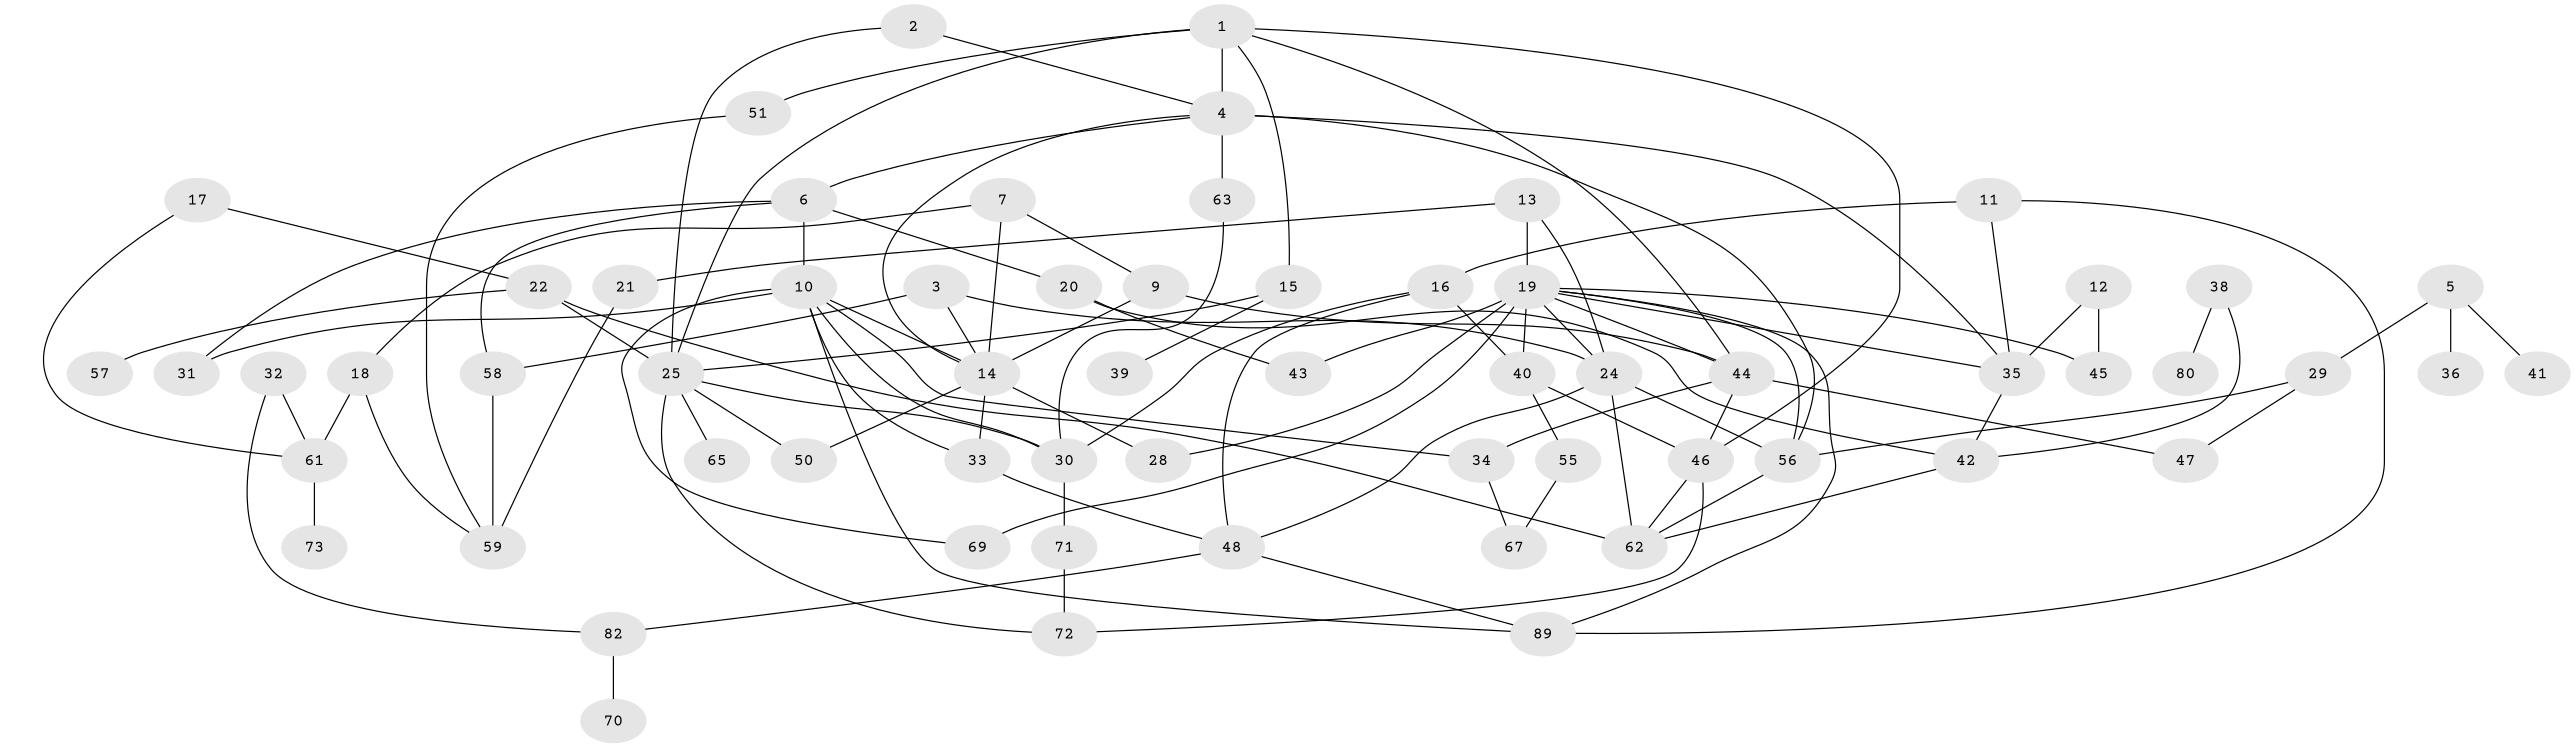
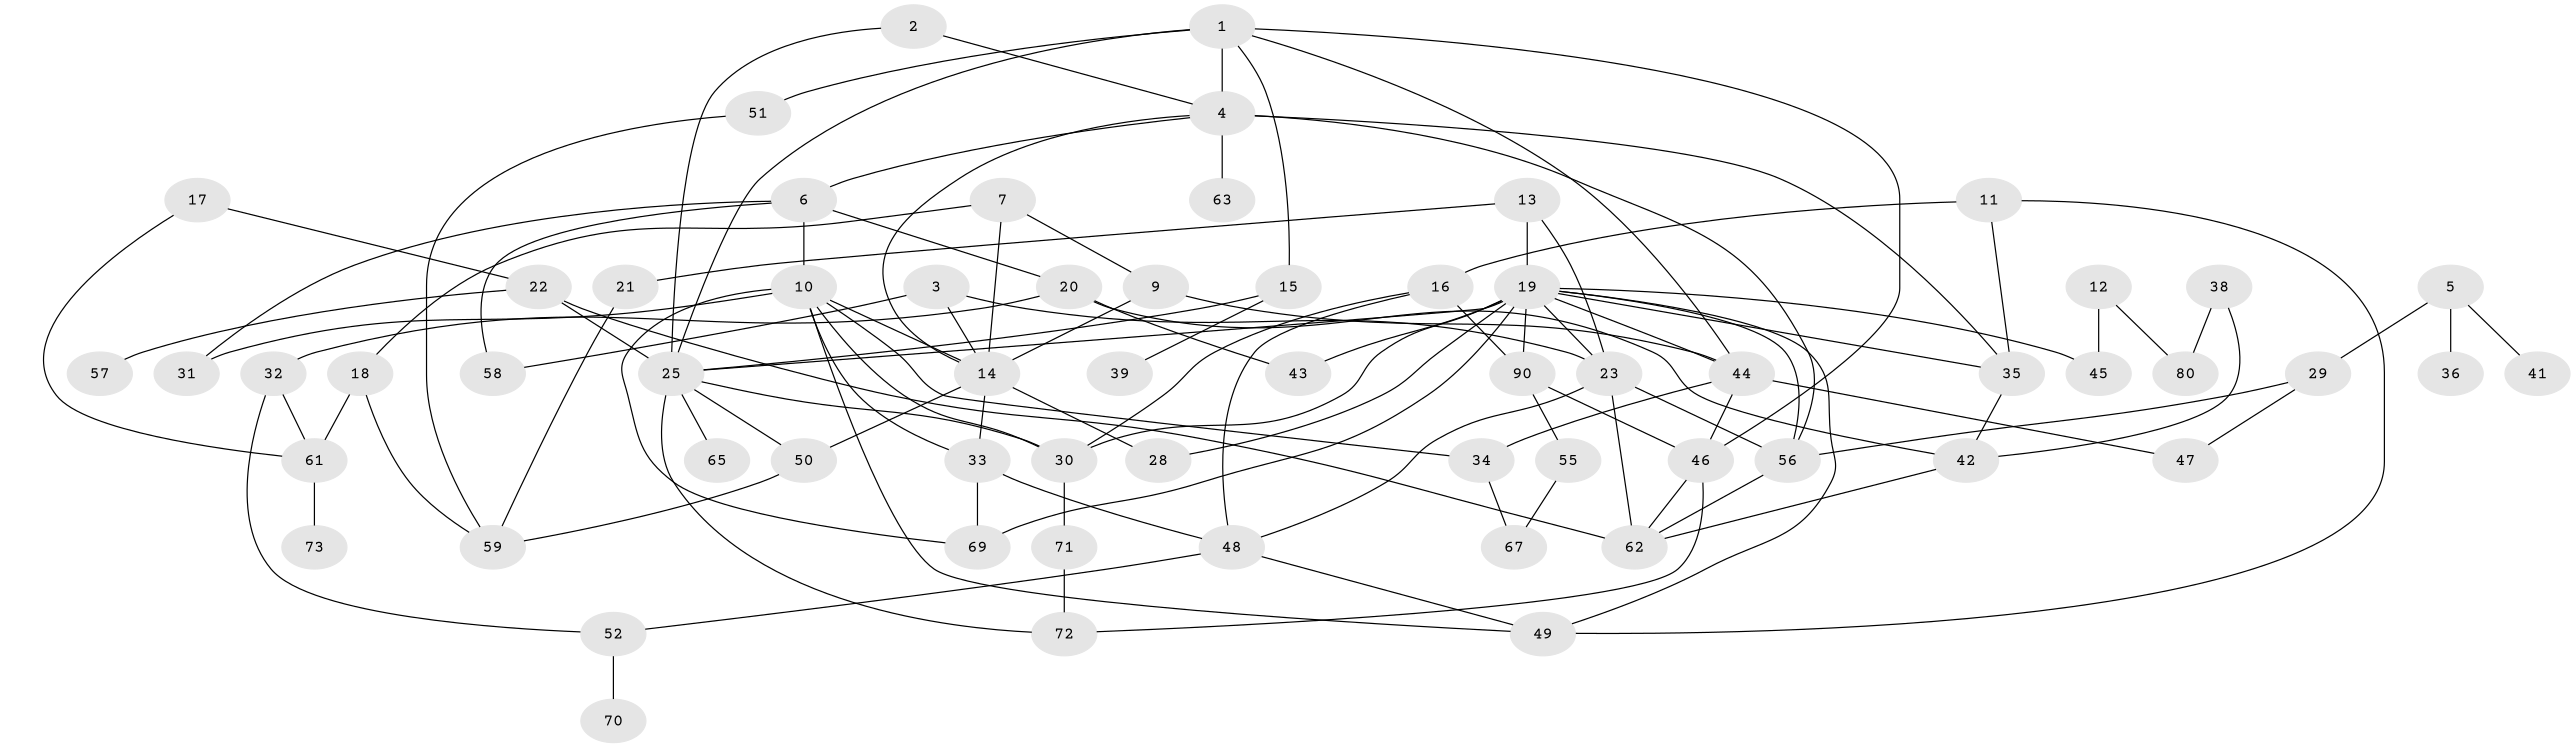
none -> (649, 319)
(1138, 330) -> (1311, 410)
(2055, 330) -> (2142, 330)
none -> (1104, 339)
(1522, 374) -> (1522, 374)
(1609, 374) -> (1609, 374)
(493, 460) -> (653, 514)
none -> (977, 504)
(613, 634) -> (613, 634)
(1543, 634) -> (1543, 634)
